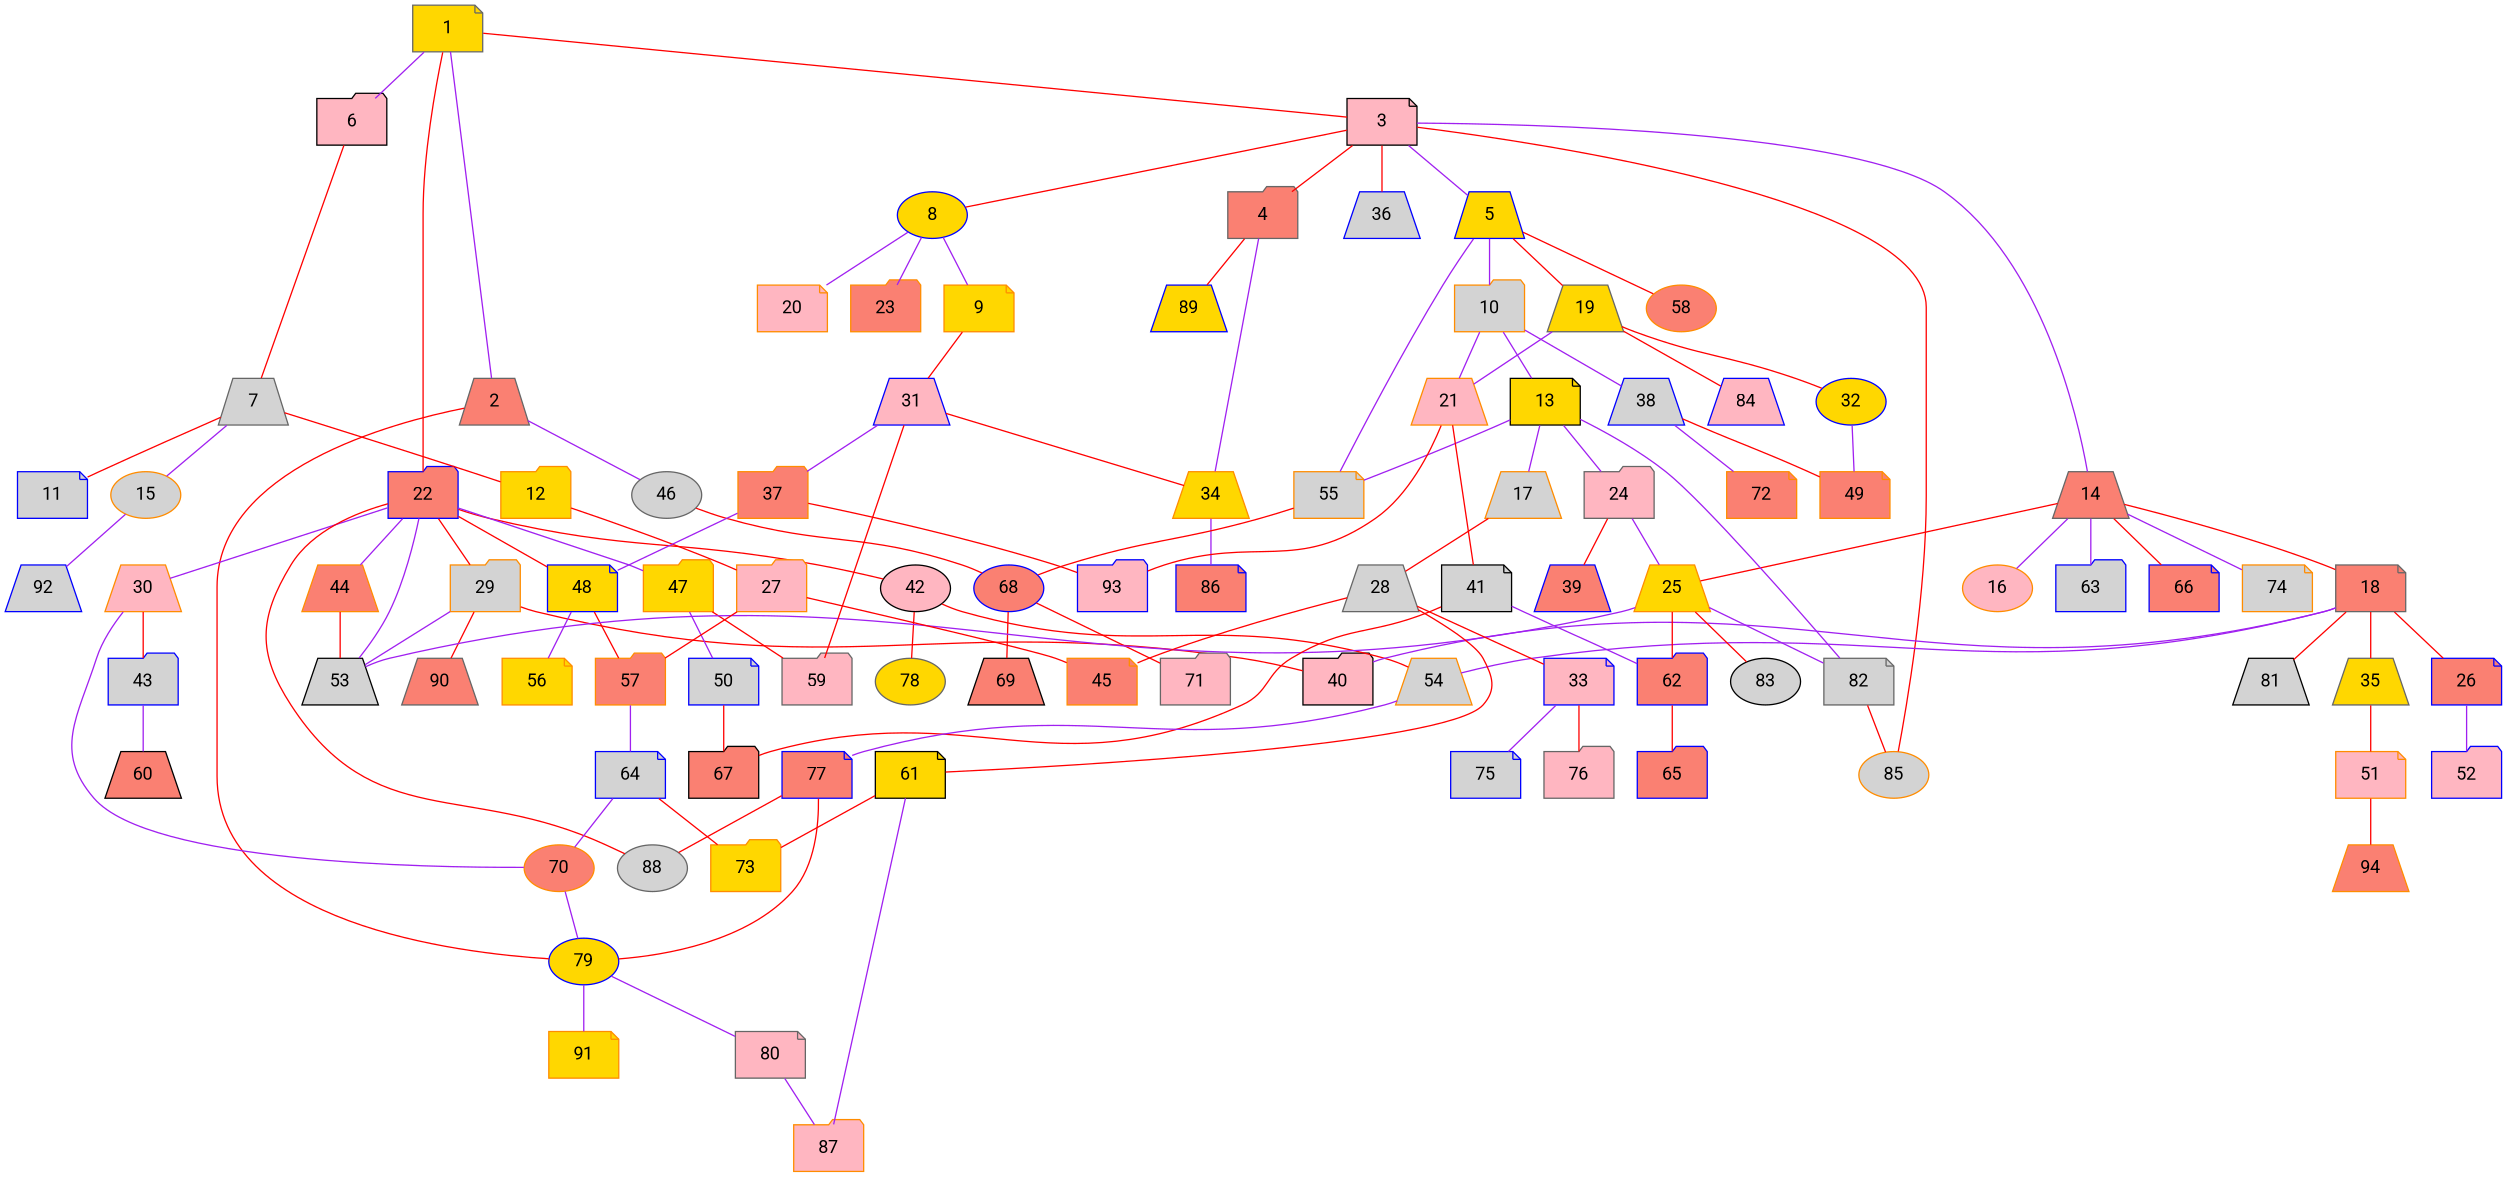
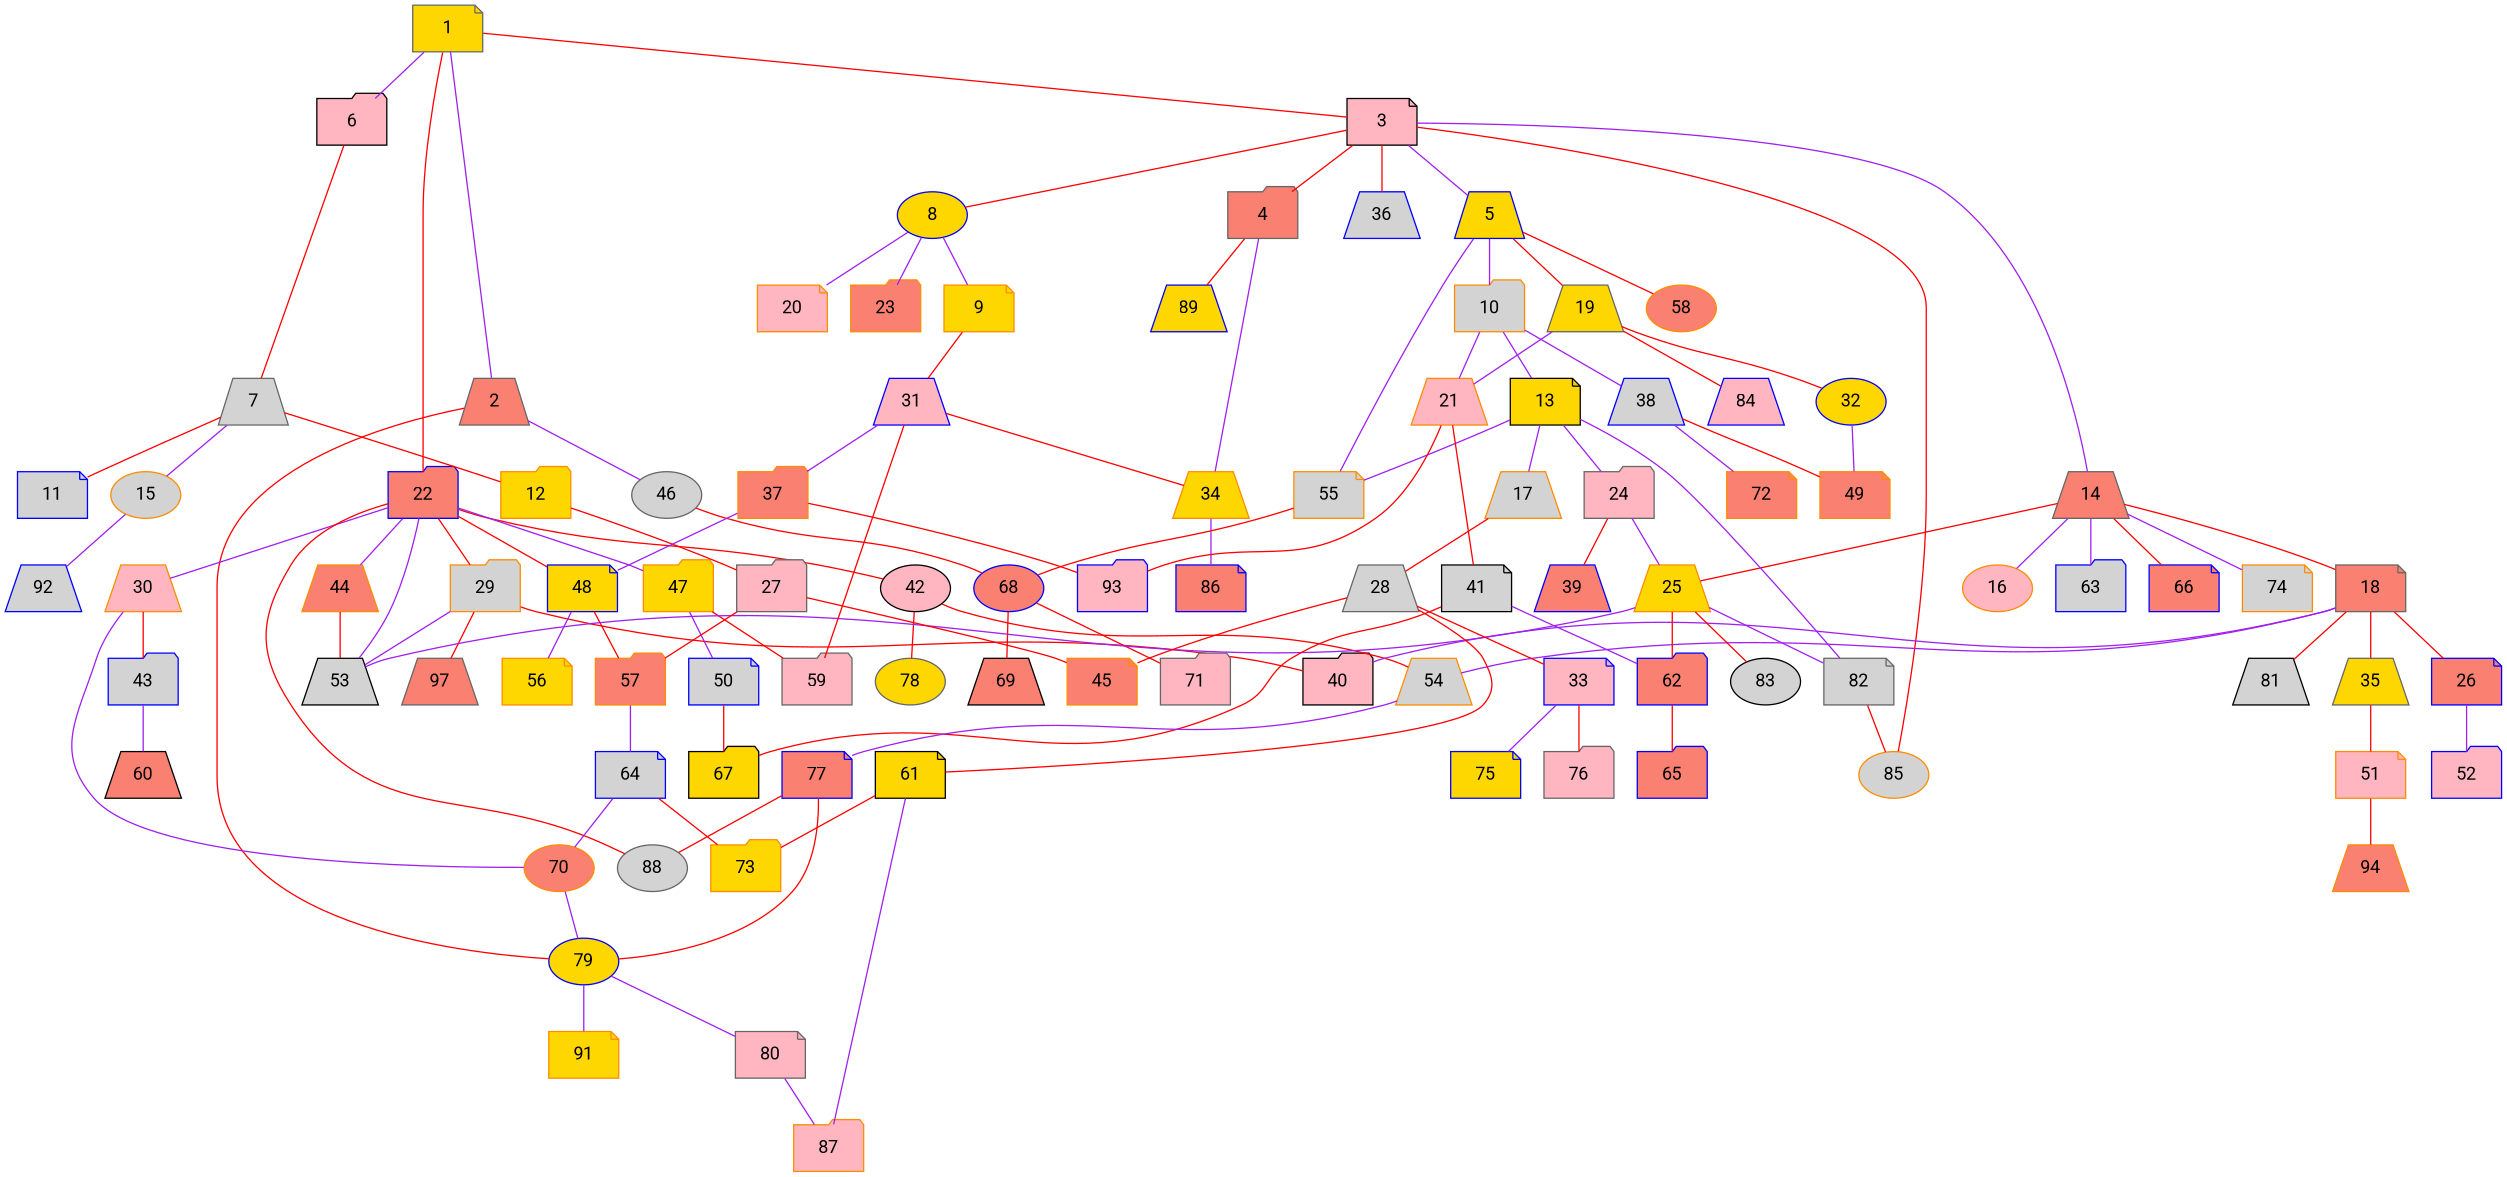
(772, 588) -> (772, 588)
(440, 682) -> (440, 682)
(724, 775) -> (724, 775)
(1486, 775) -> (1486, 775)
